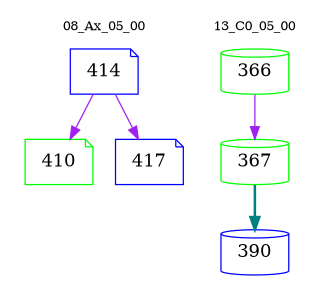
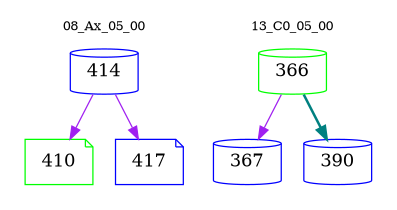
(104, 72) -> (104, 72)
(255, 162) -> (247, 162)
(255, 201) -> (312, 111)
